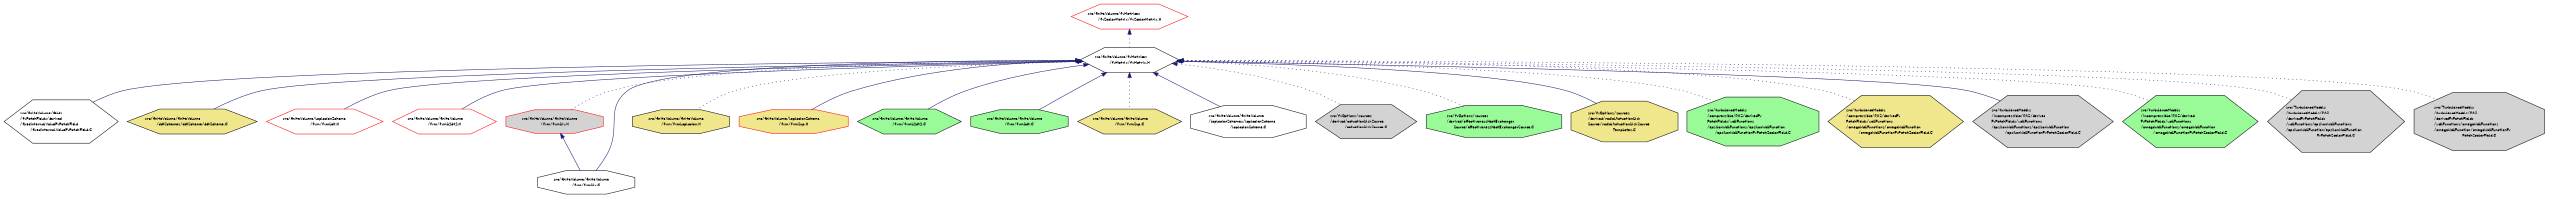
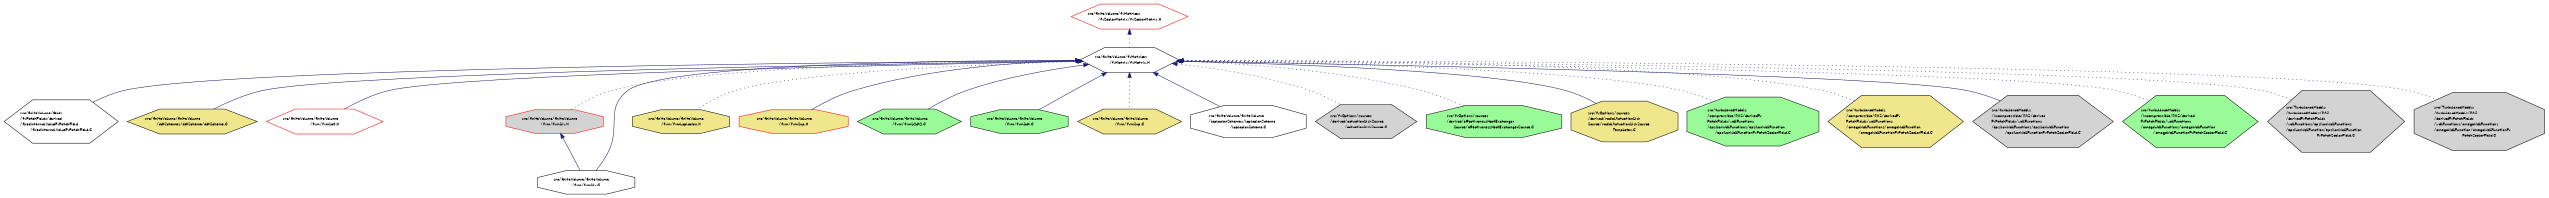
(325, 122) -> (325, 122)
(444, 122) -> none
(794, 122) -> (794, 122)
